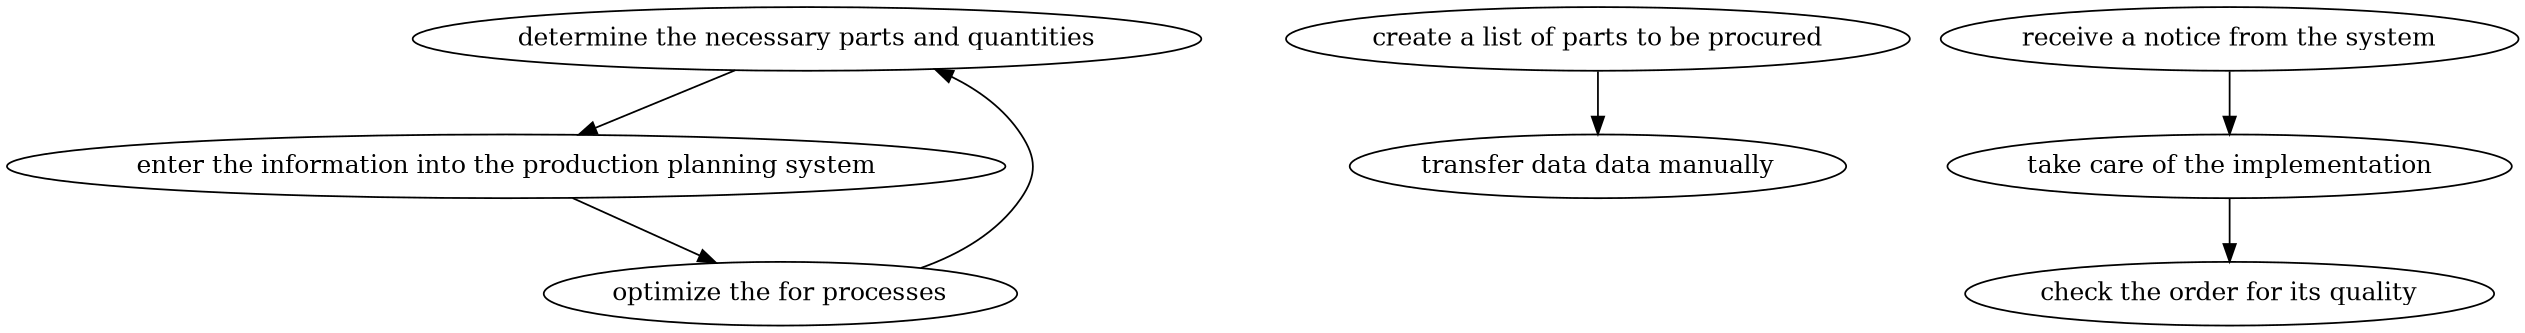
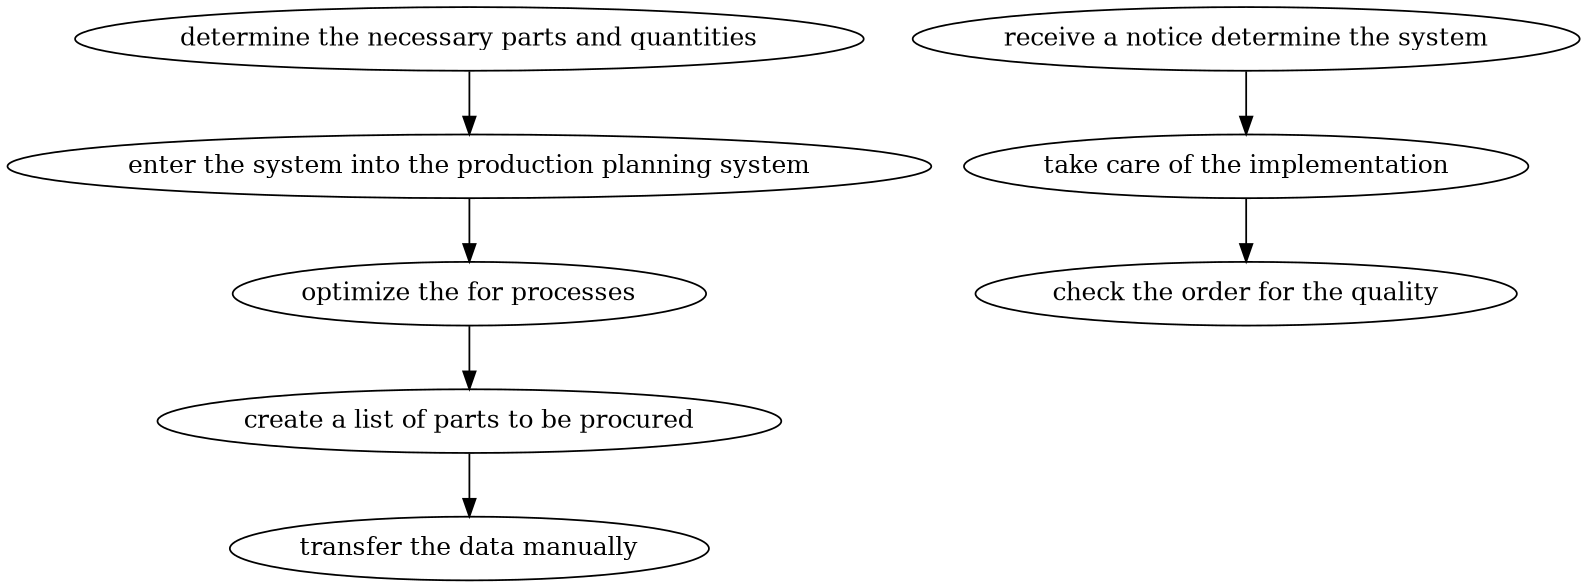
(2230, 39) -> (1246, 39)
(506, 166) -> (469, 166)
(1598, 166) -> (469, 549)
(1030, 182) -> (469, 349)
(2230, 294) -> (1246, 294)
